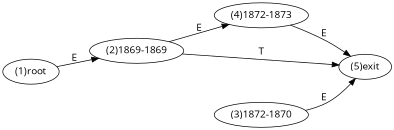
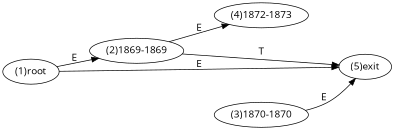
(319, 37) -> (195, 69)
(261, 115) -> (261, 115)
